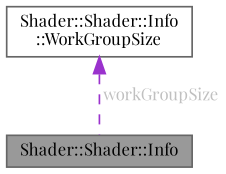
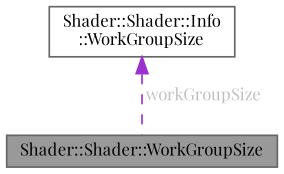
(99, 151) -> (142, 151)
